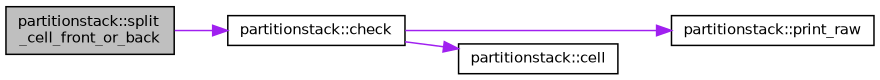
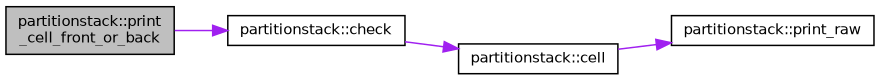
(90, 31) -> (90, 31)
(531, 31) -> (637, 47)
